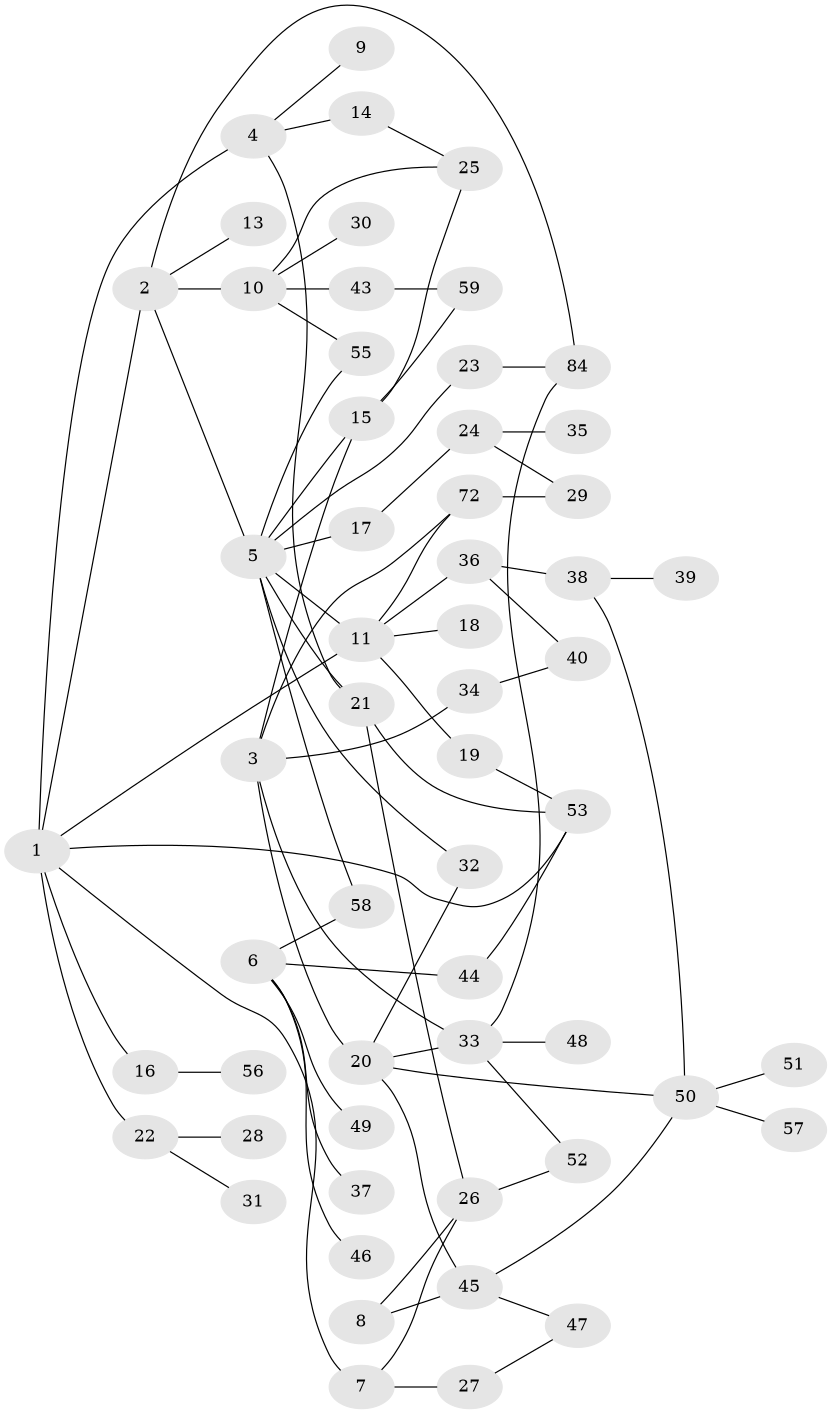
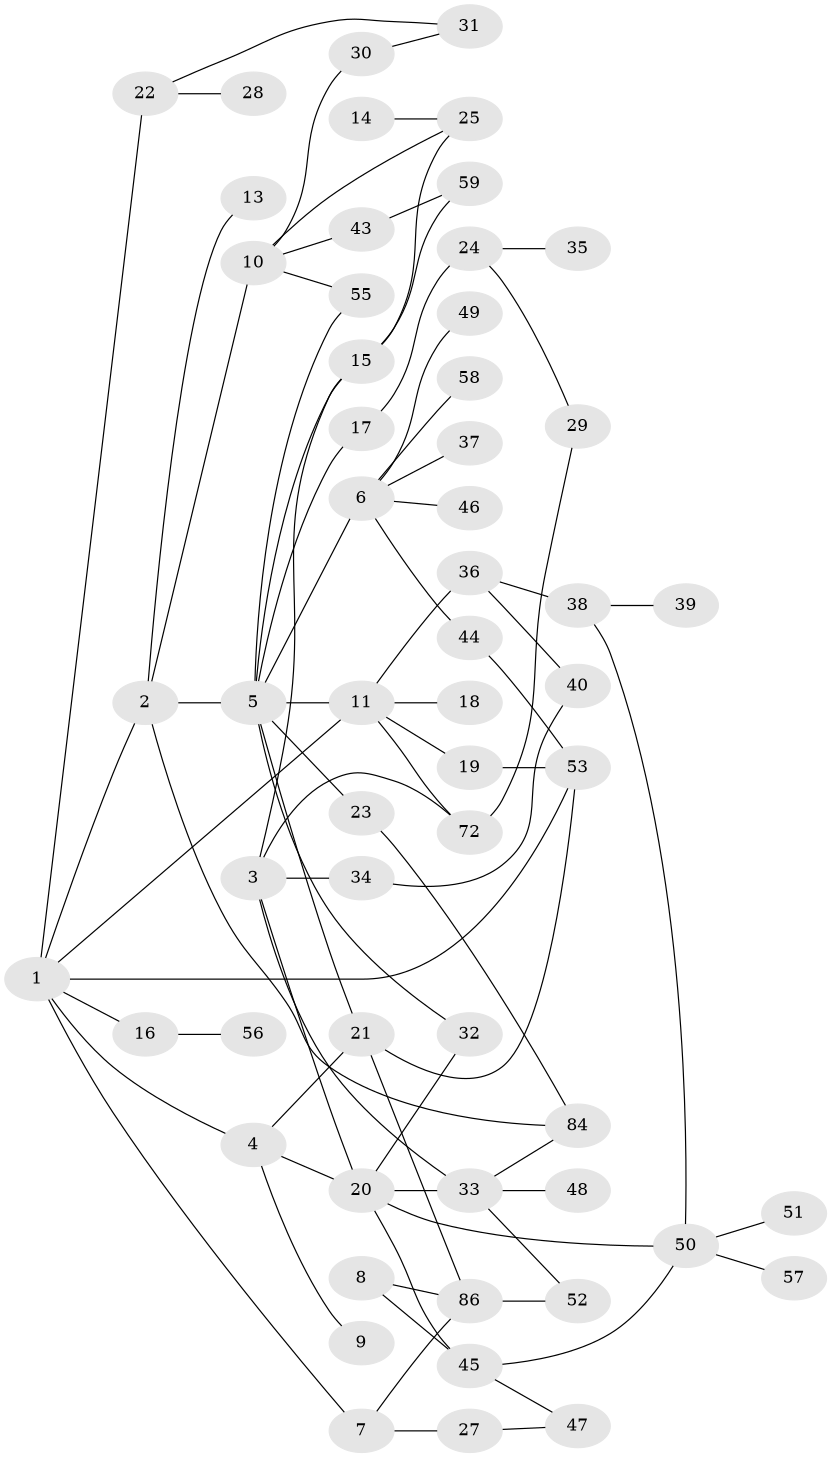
none -> (416, 40)
(308, 125) -> (308, 1168)
(302, 733) -> (308, 601)
(470, 1200) -> (470, 1301)
